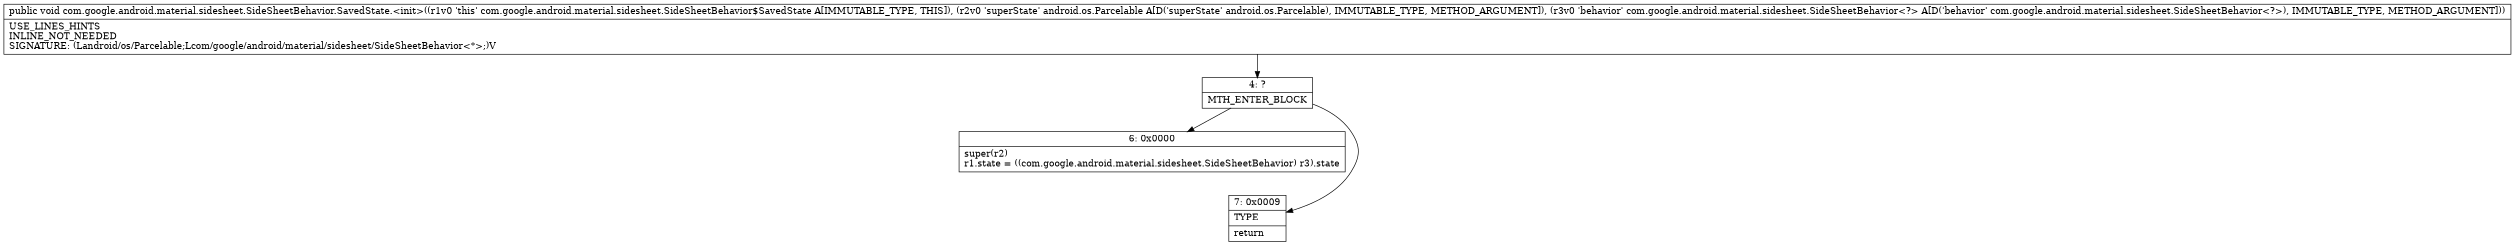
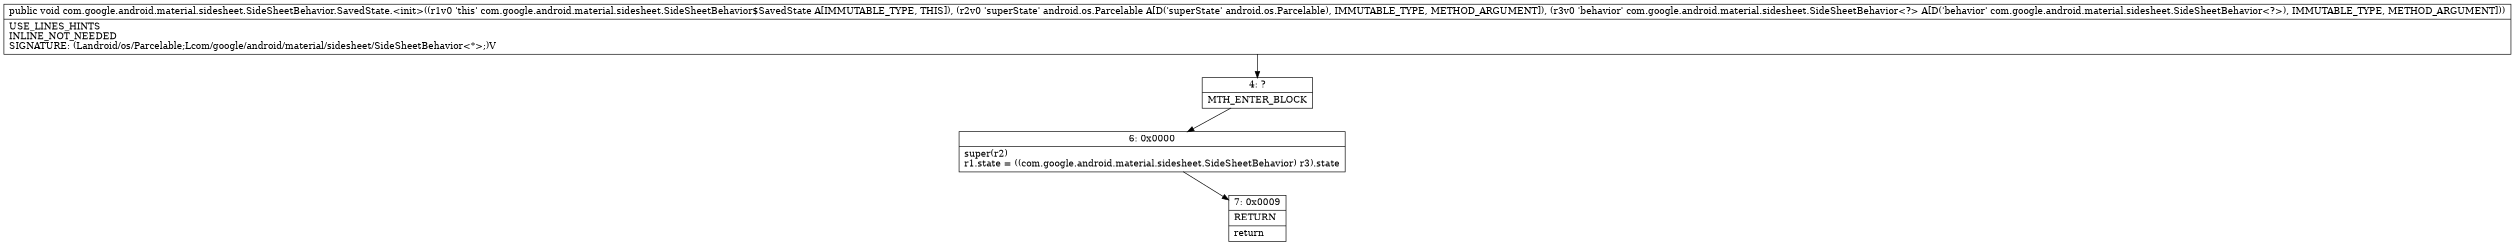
(1356, 163) -> (1203, 184)
(1247, 218) -> (1255, 218)
